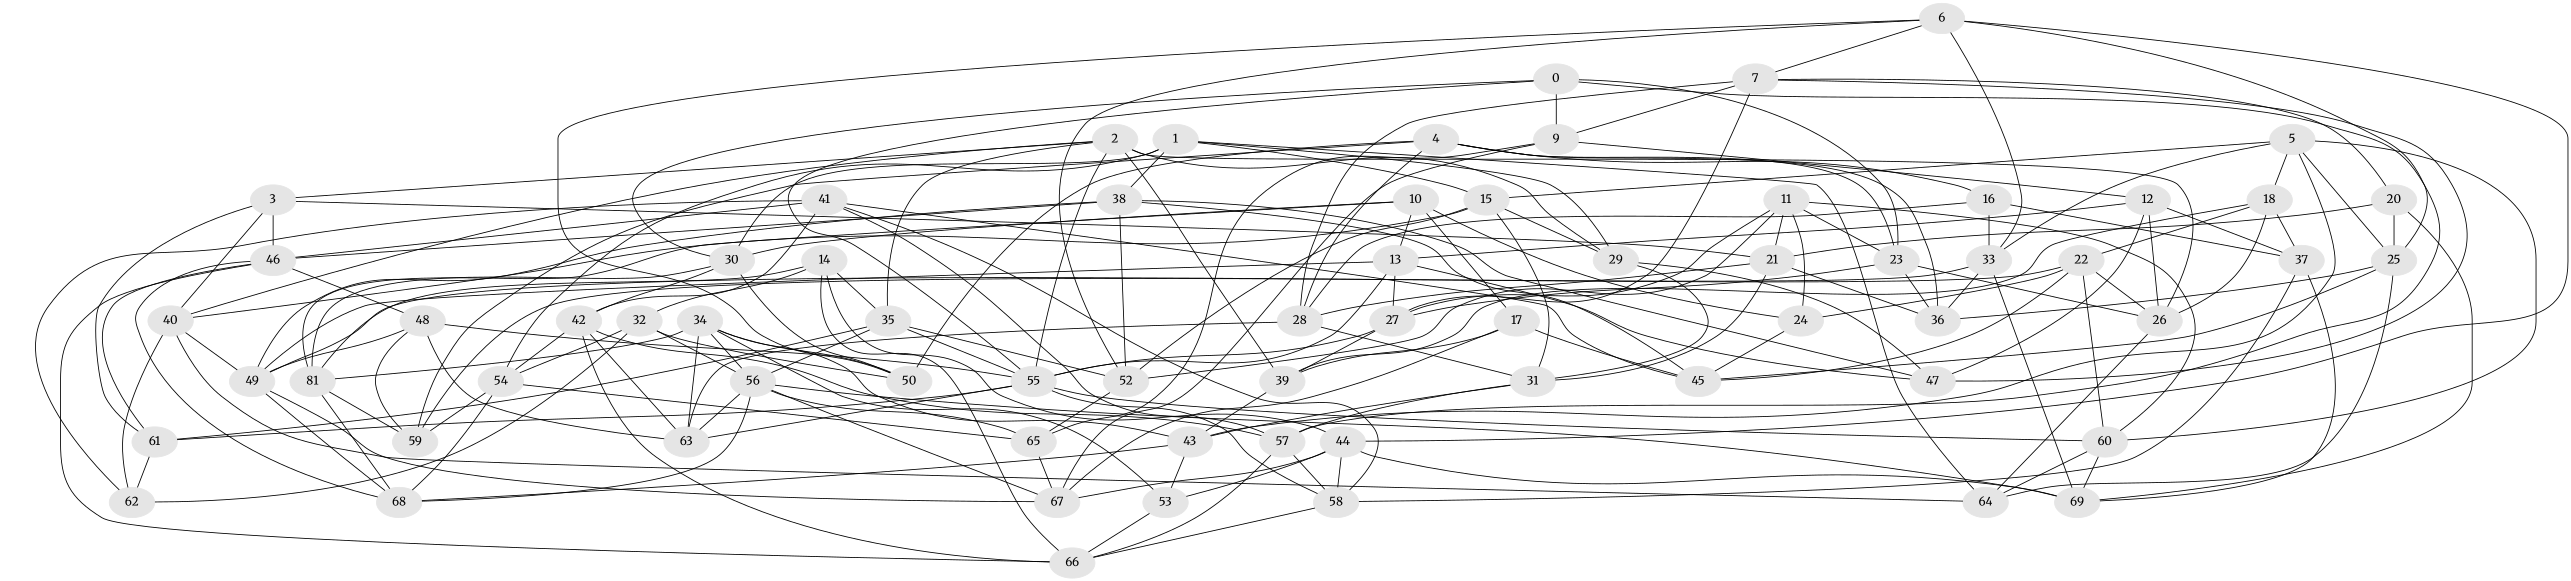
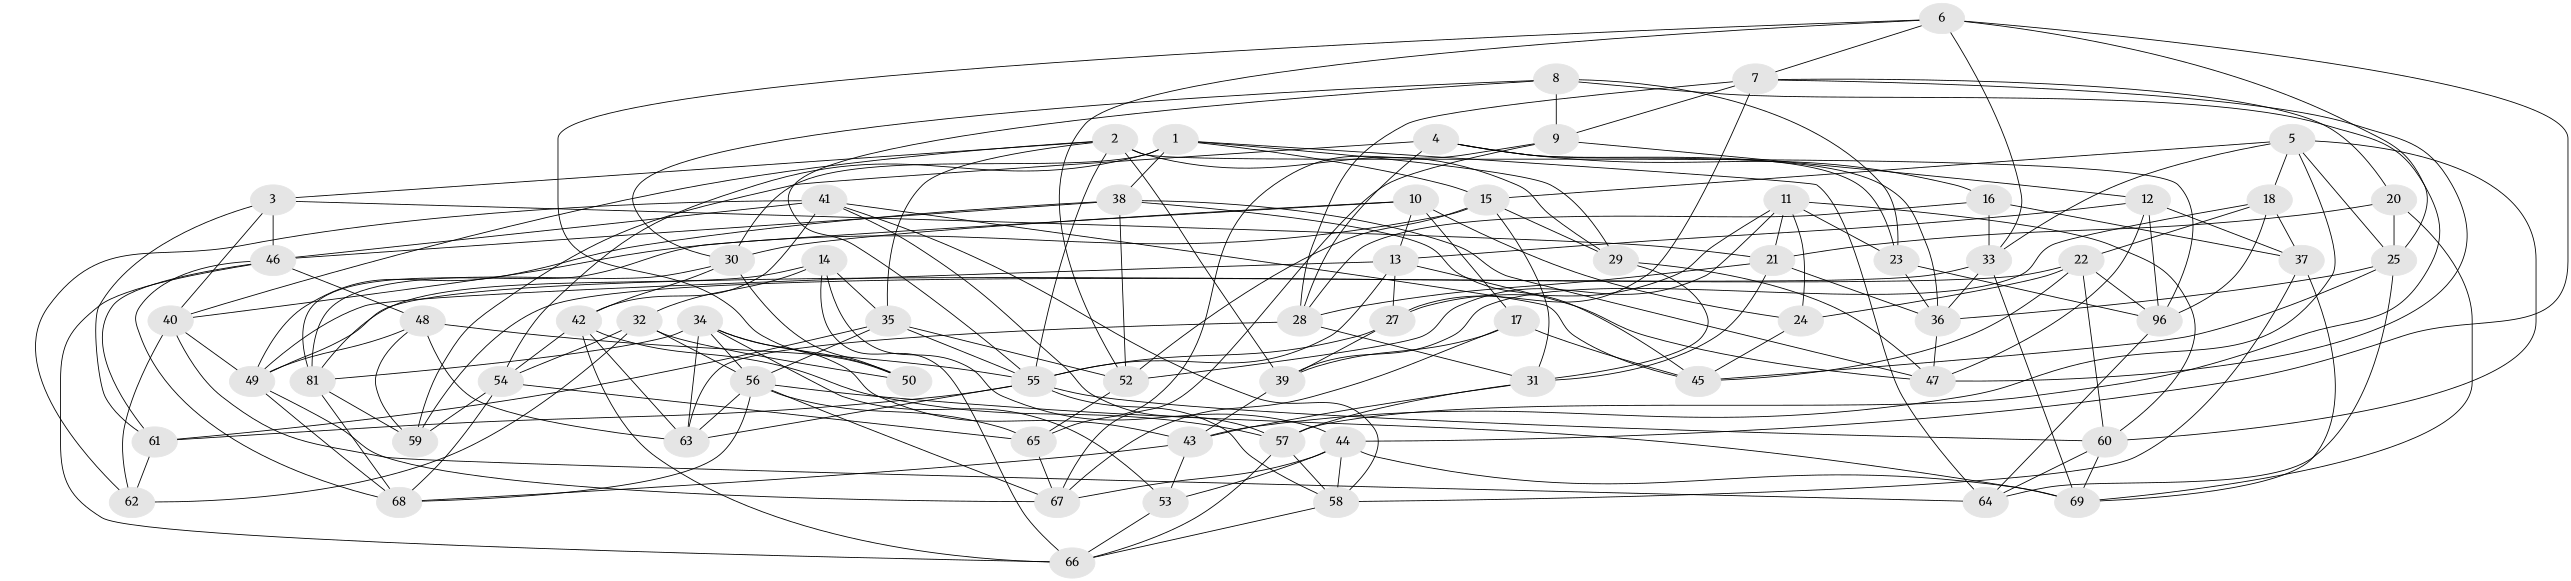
(1556, 79) -> (1556, 79)
(1124, 173) -> none
(1644, 288) -> none
(2160, 321) -> (2160, 321)
none -> (1935, 353)
